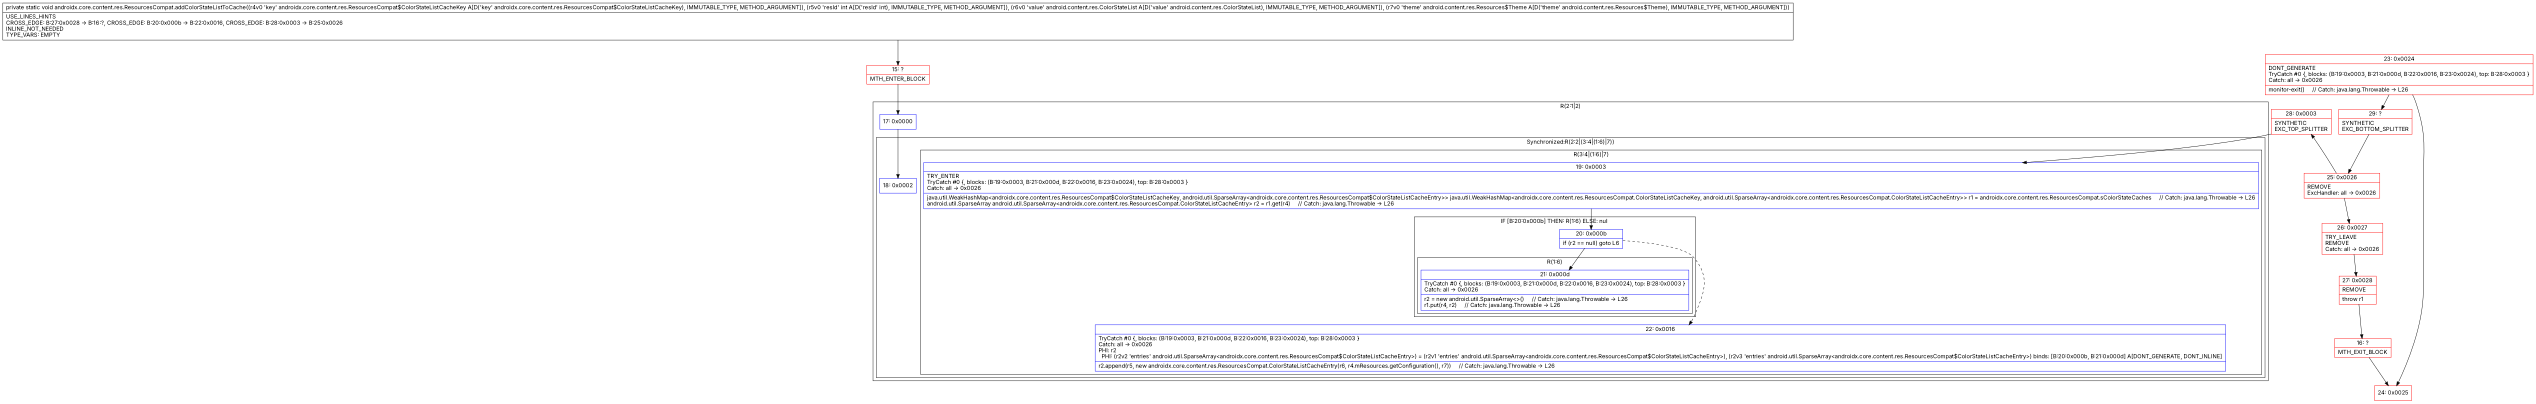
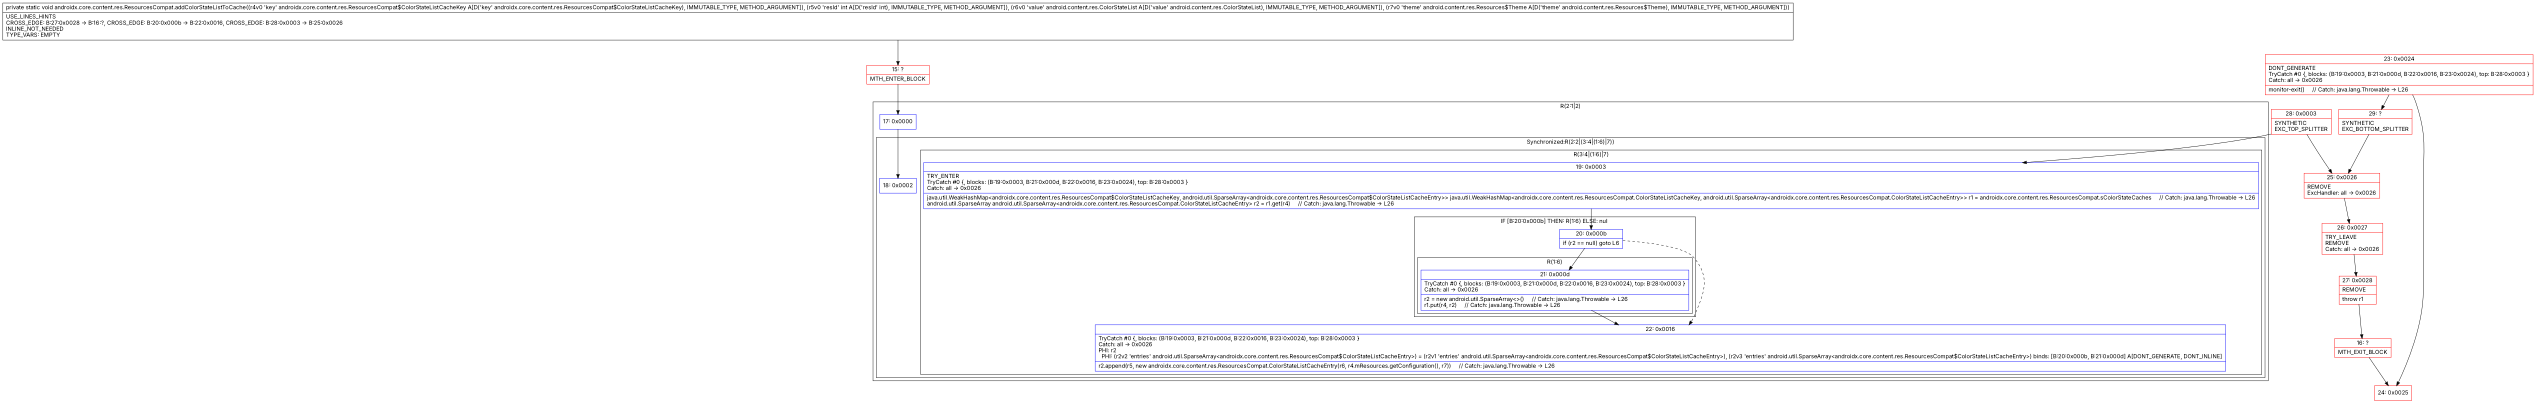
(2325, 155) -> (2318, 152)
none -> (1608, 320)
